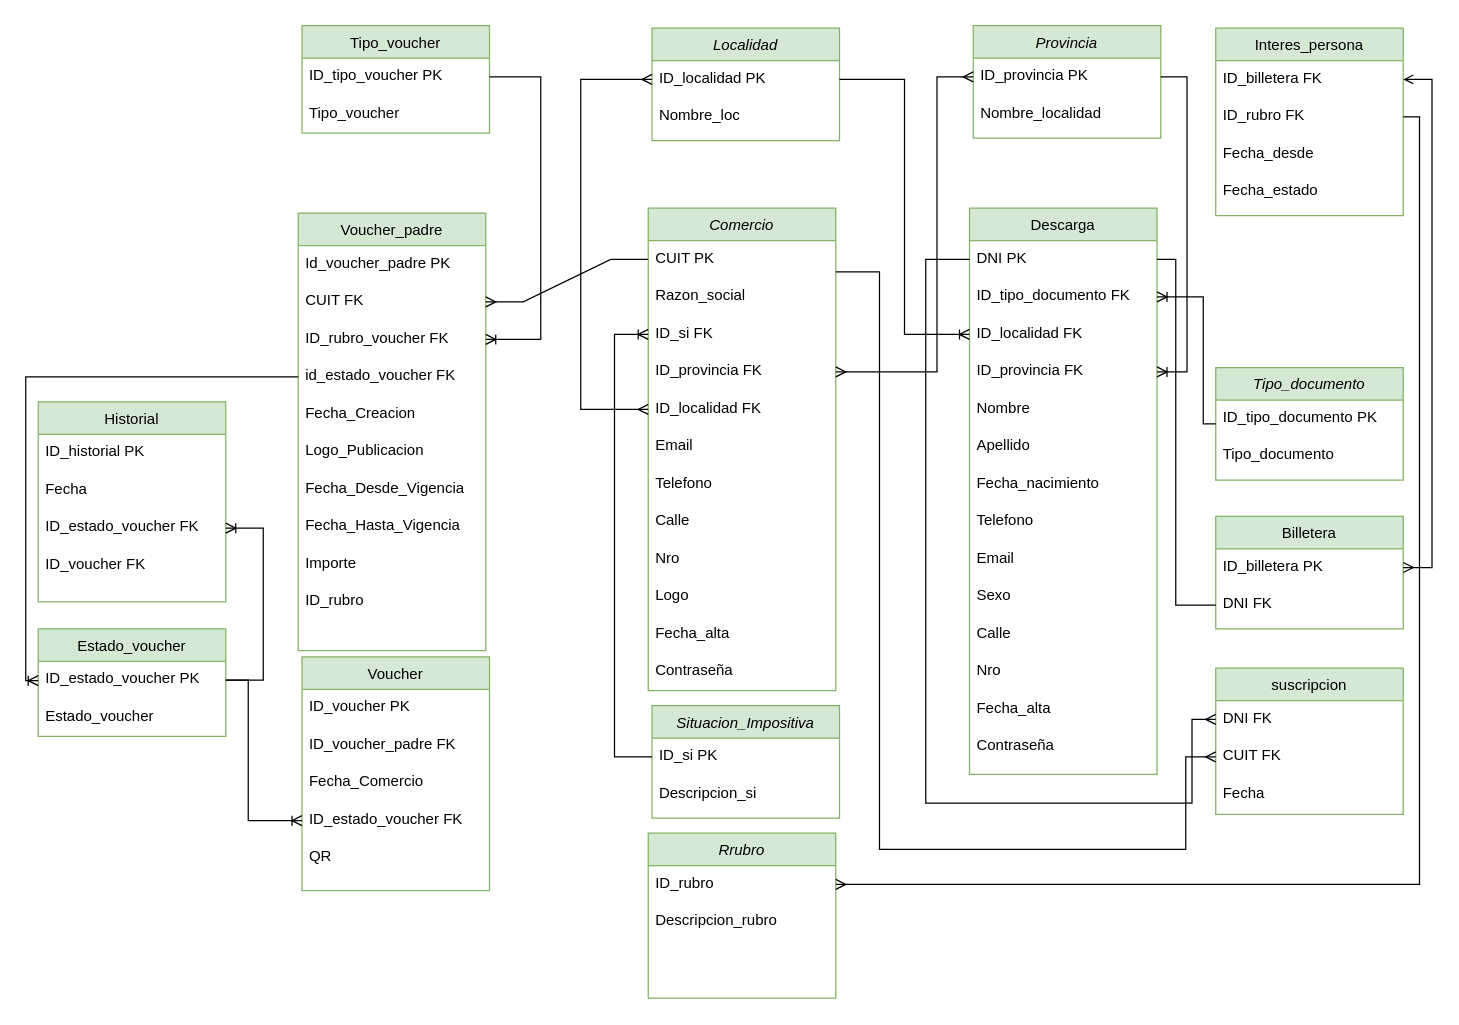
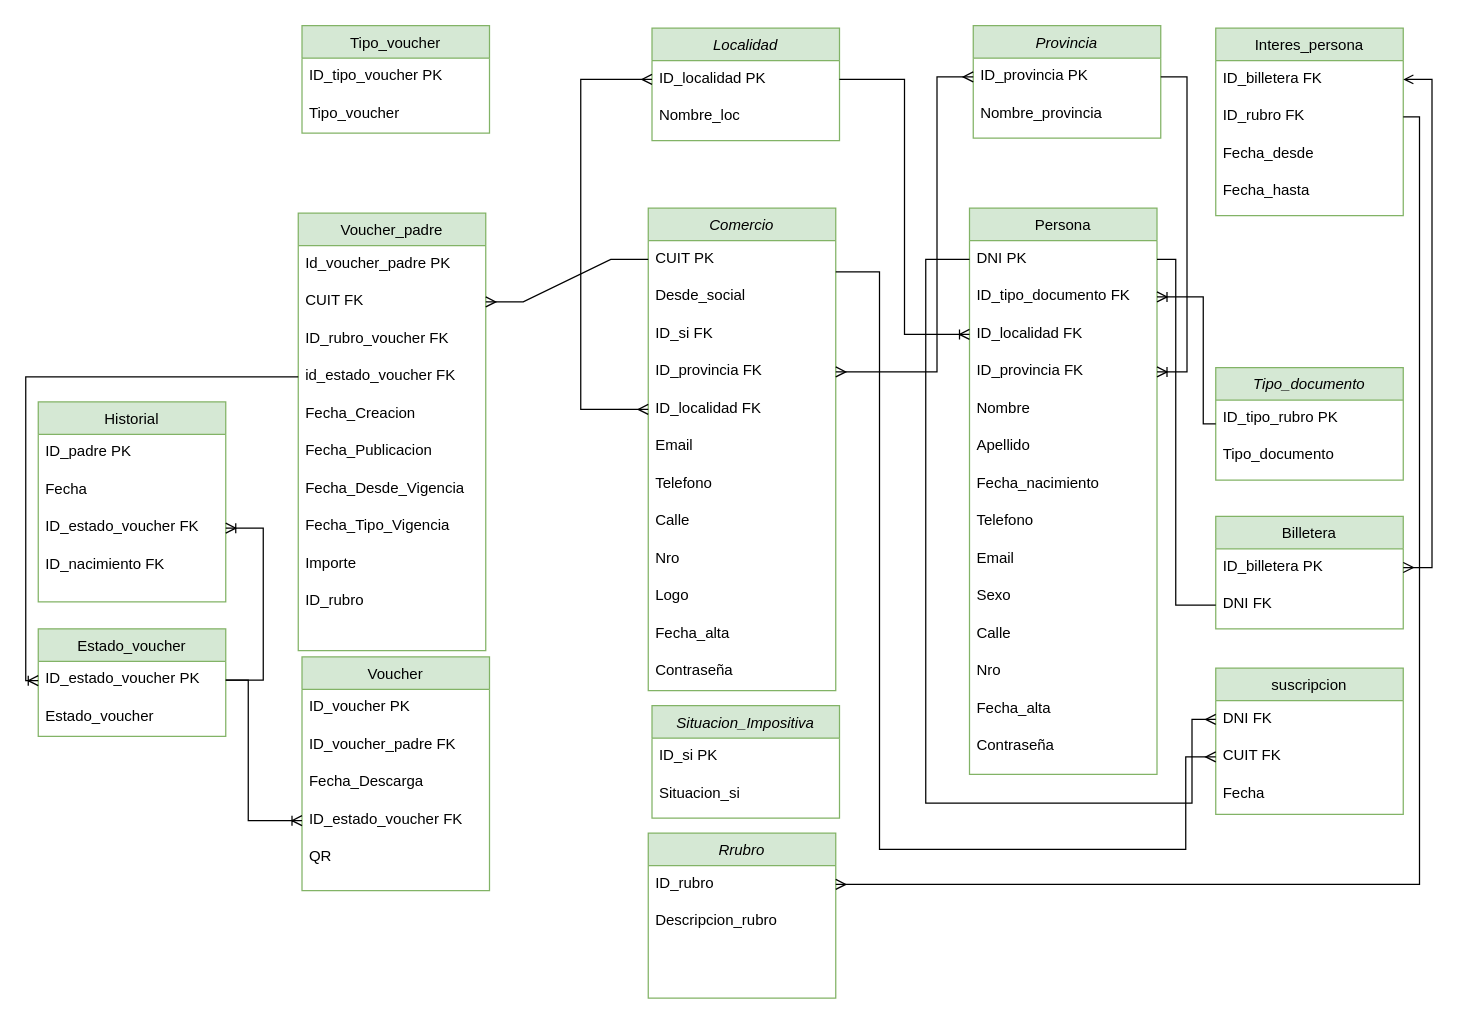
(1041, 113) -> (1043, 113)
(1273, 190) -> (1269, 190)
(541, 210) -> none
(1063, 225) -> (1063, 225)
(702, 295) -> (702, 295)
(1303, 417) -> (1286, 417)
(366, 450) -> (371, 450)
(100, 451) -> (89, 451)
(385, 525) -> (379, 525)
(614, 548) -> none
(98, 564) -> (106, 564)
(366, 781) -> (368, 781)
(712, 793) -> (703, 793)
